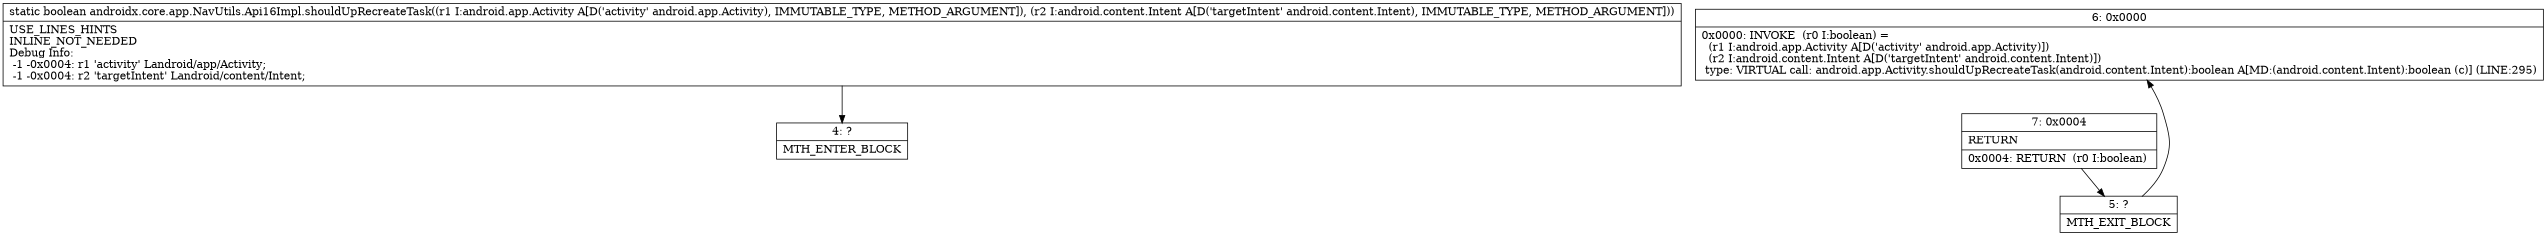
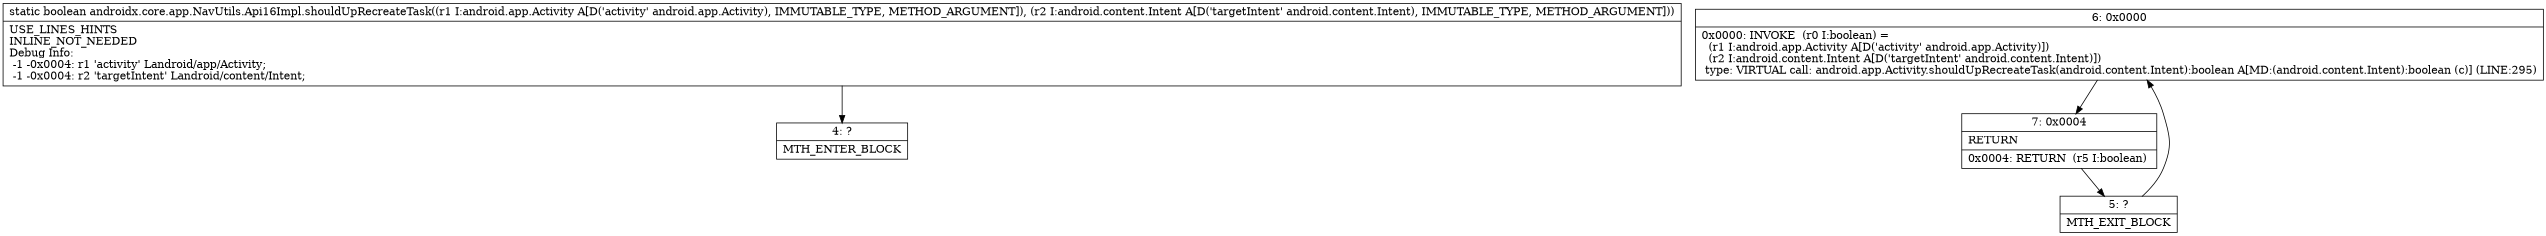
none -> (2089, 94)
(2059, 159) -> (2059, 159)
